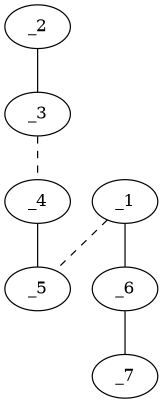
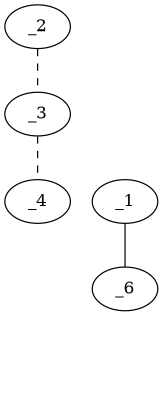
(38, 71) -> (38, 71)
(38, 289) -> none
(125, 376) -> none
